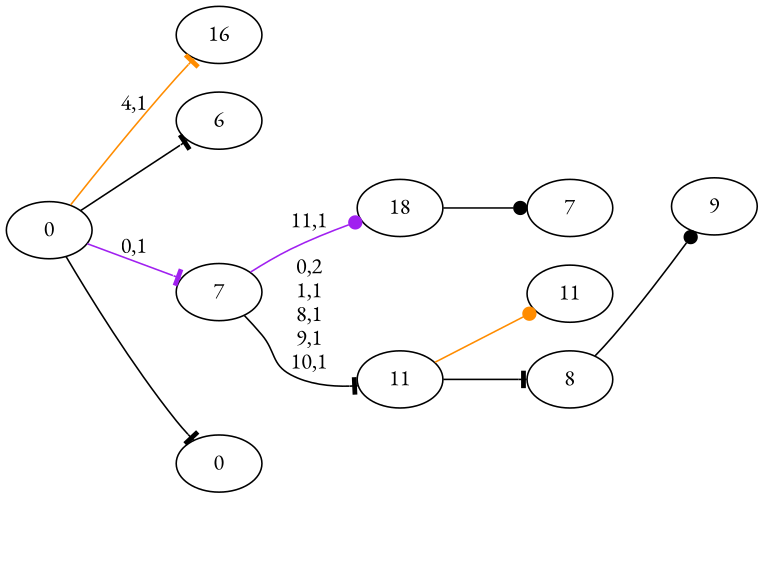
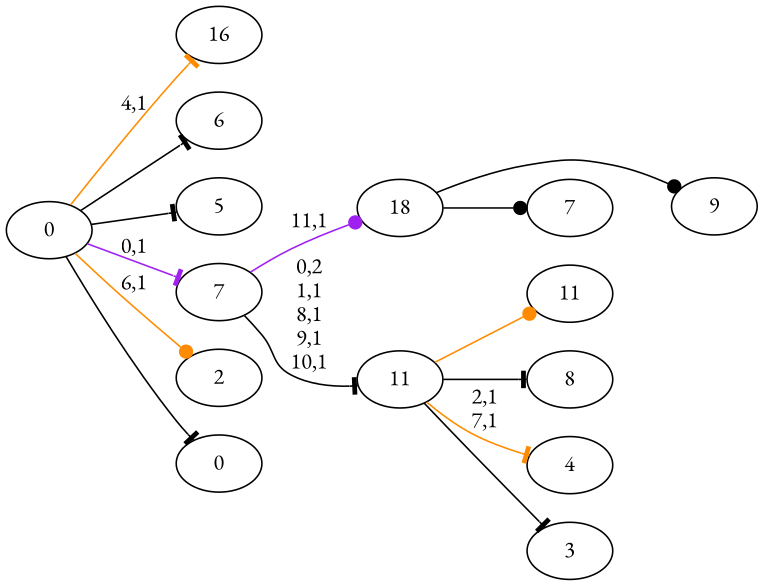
none -> (219, 206)
(642, 301) -> (552, 161)
none -> (219, 378)
none -> (570, 465)
none -> (570, 551)
